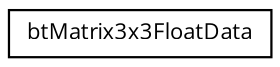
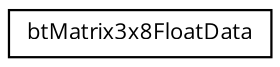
(140, 34) -> (140, 34)
